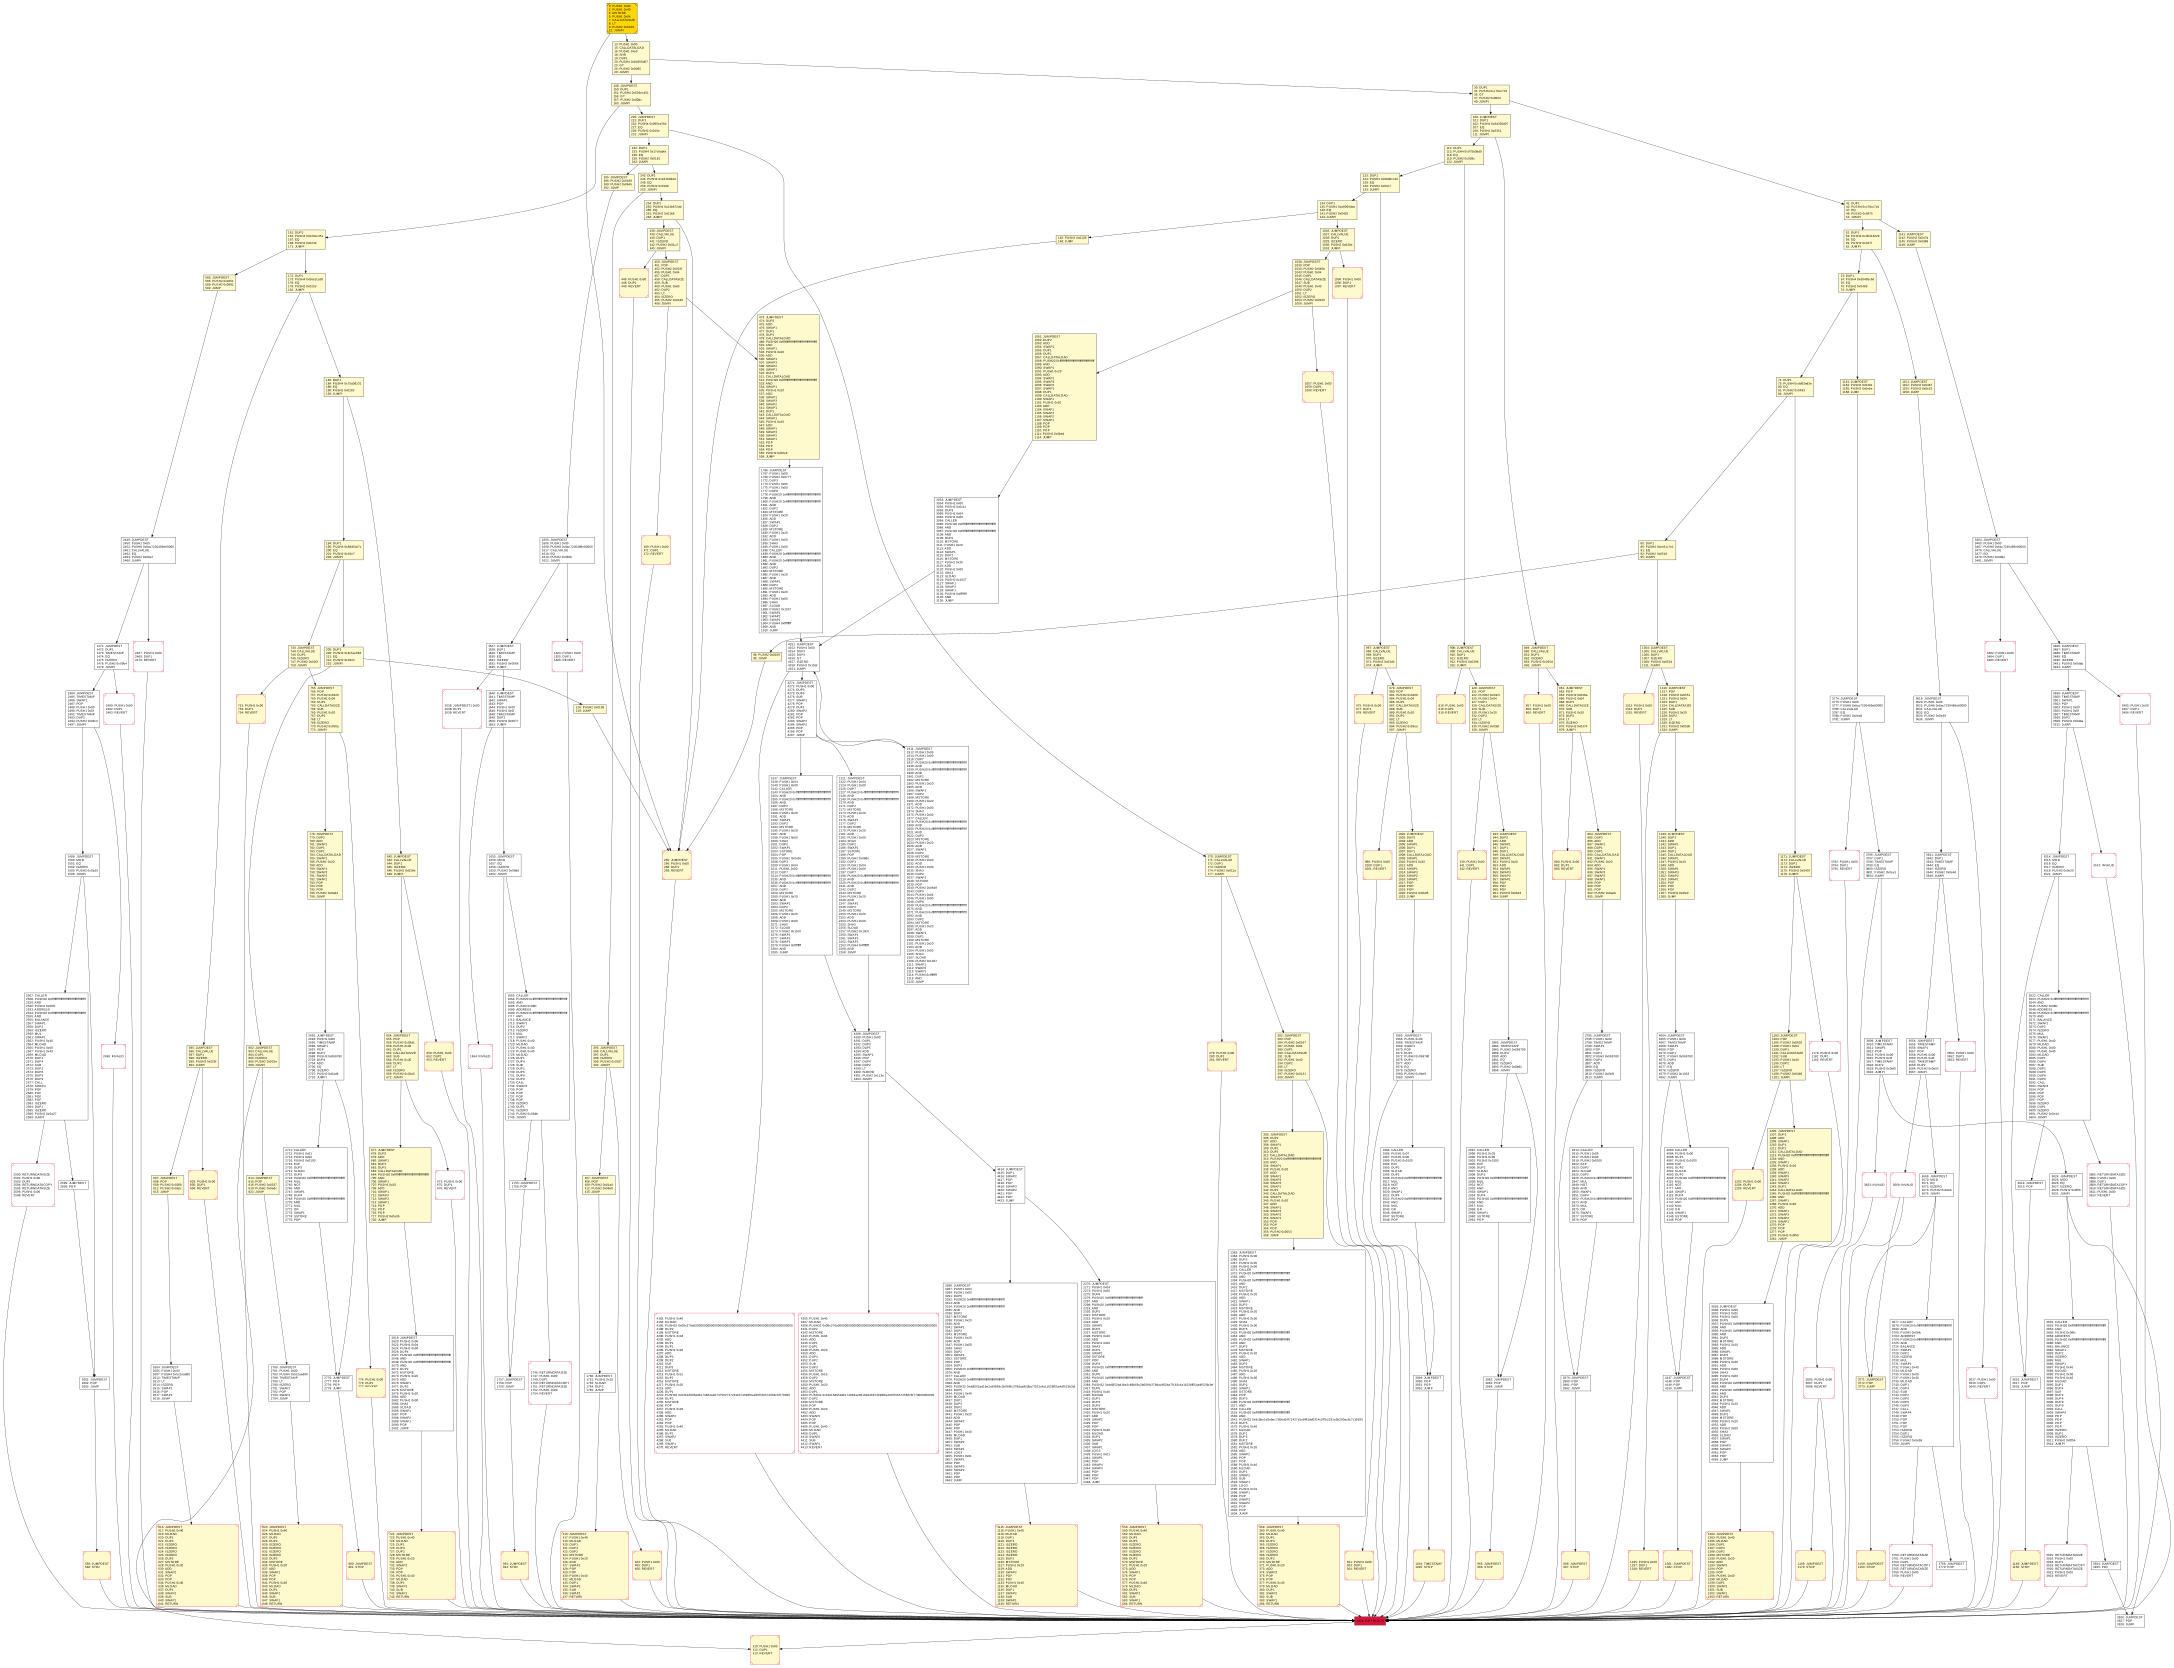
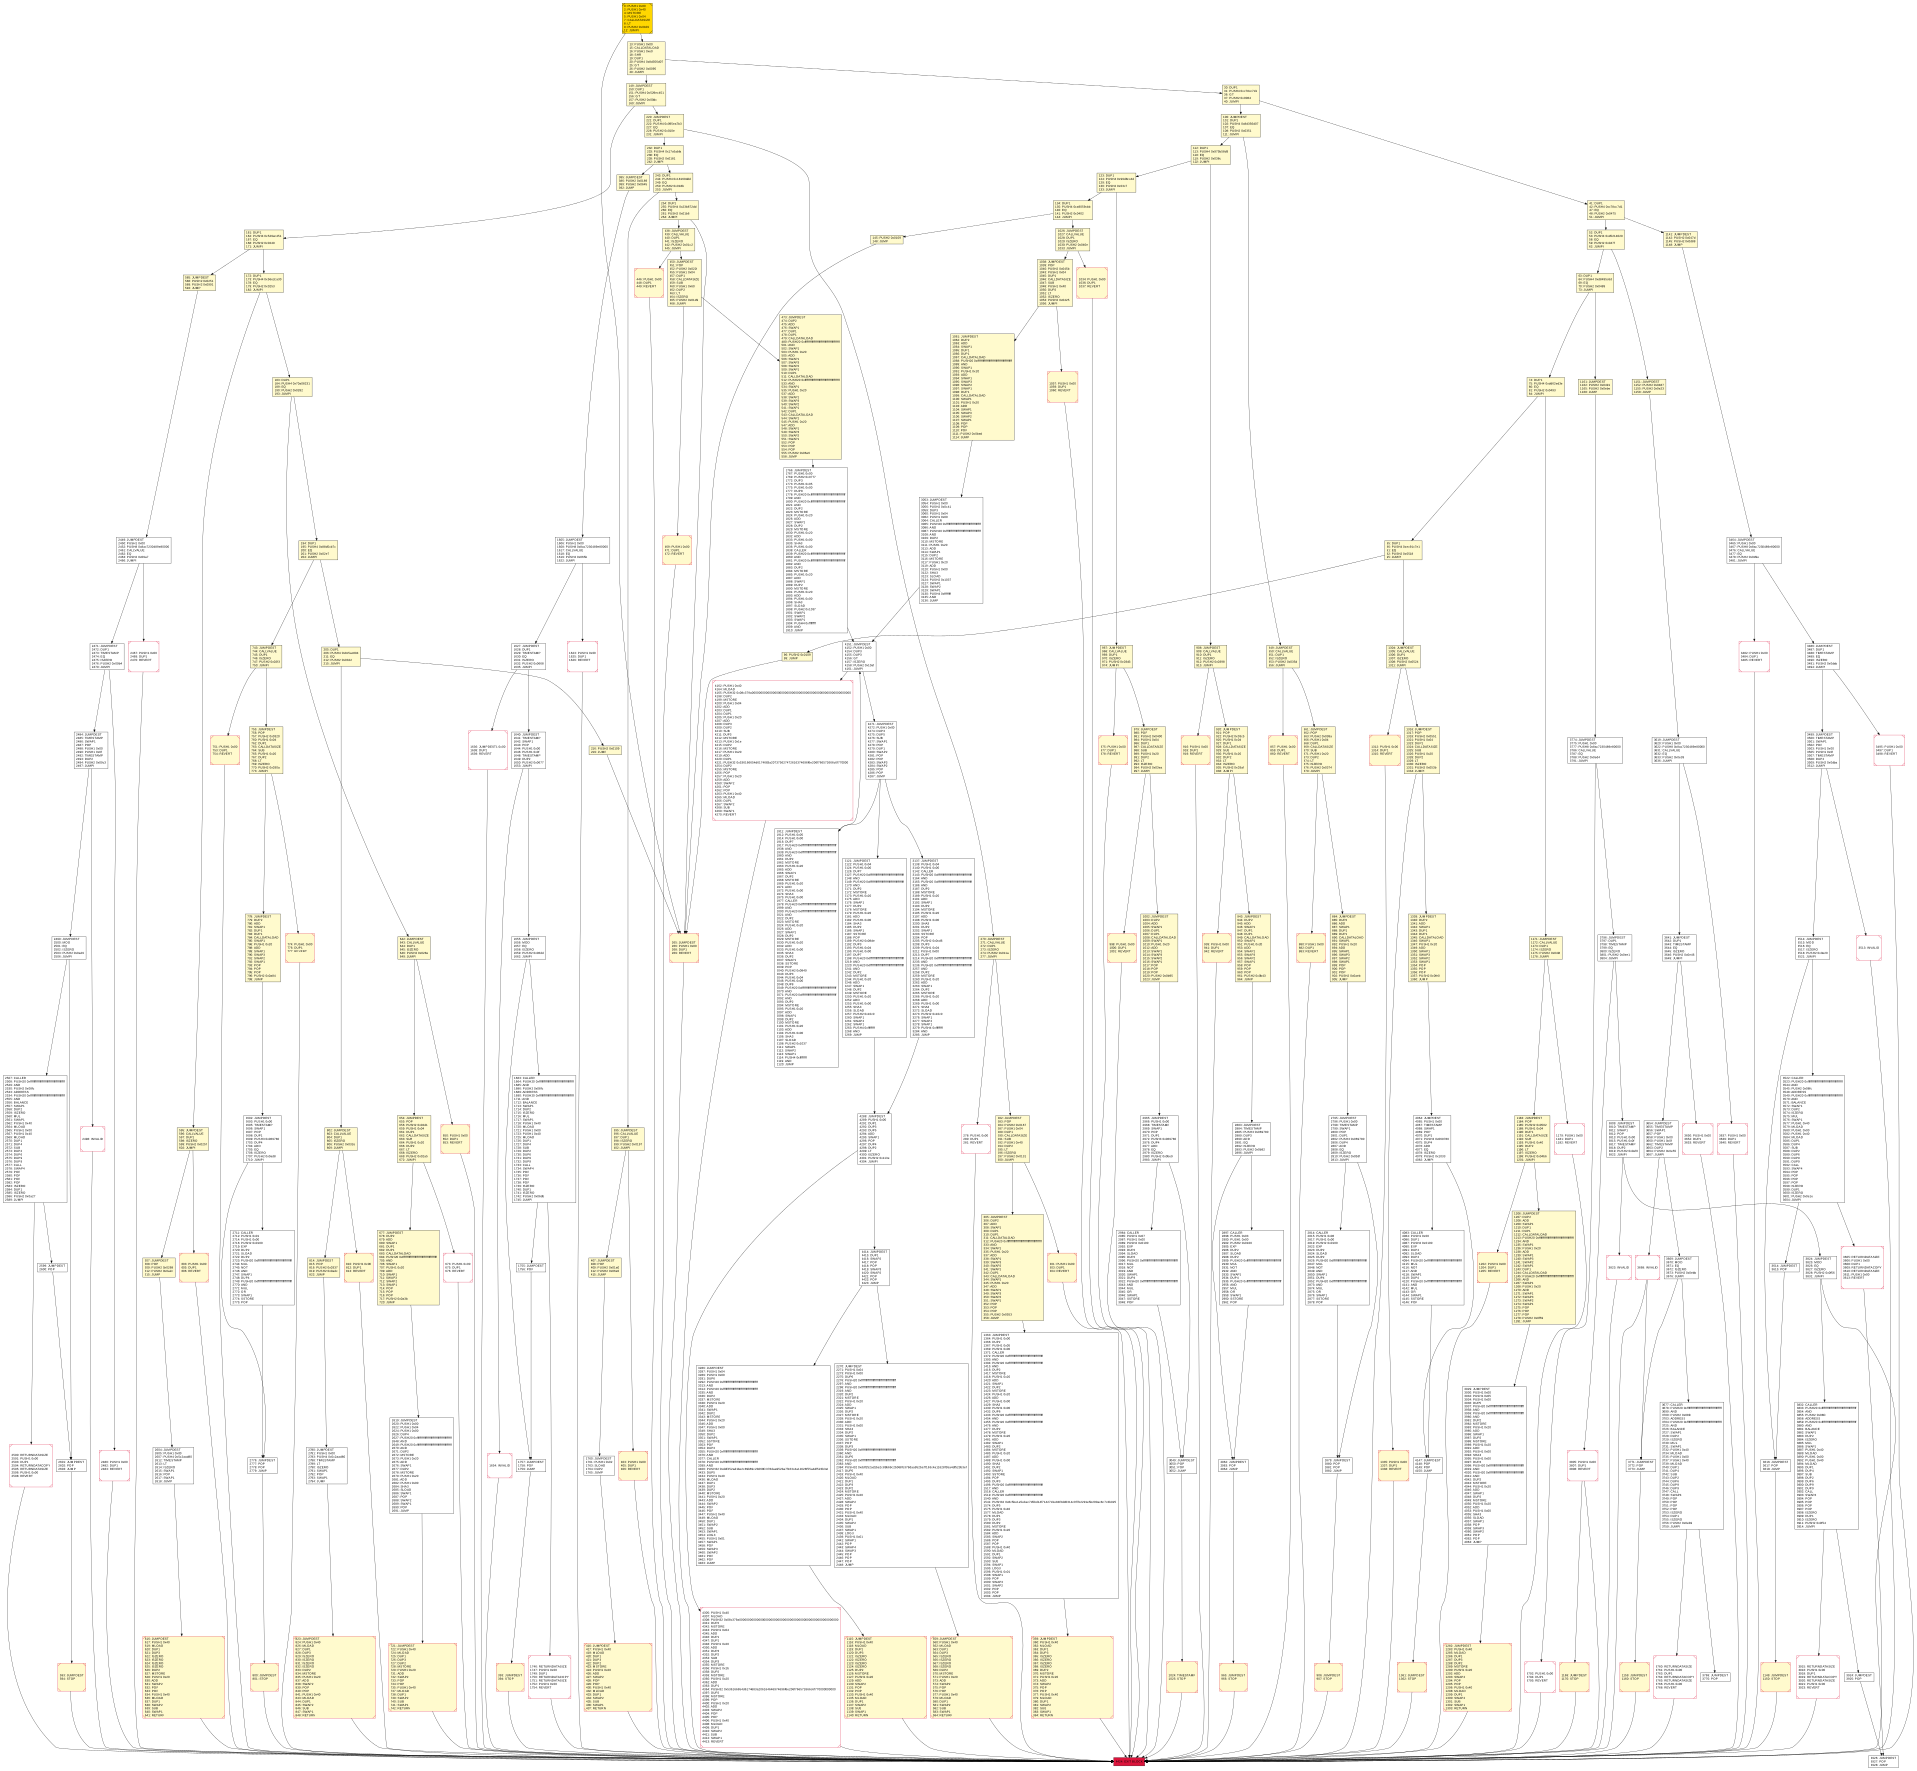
(1222, 1057) -> (976, 1139)
(1871, 1383) -> (1641, 1466)
(1068, 1635) -> (486, 1755)
